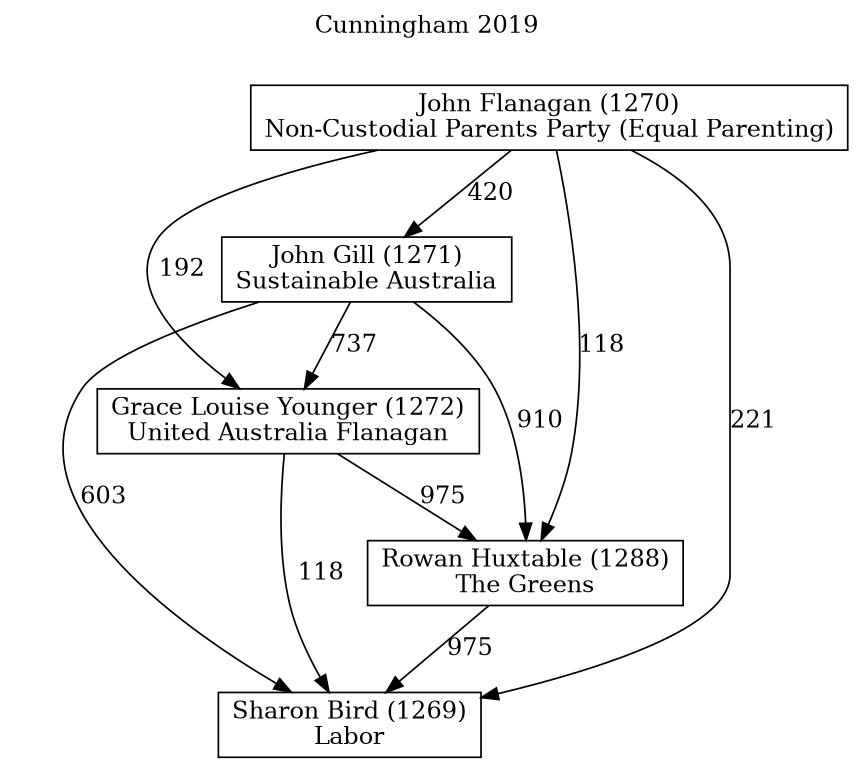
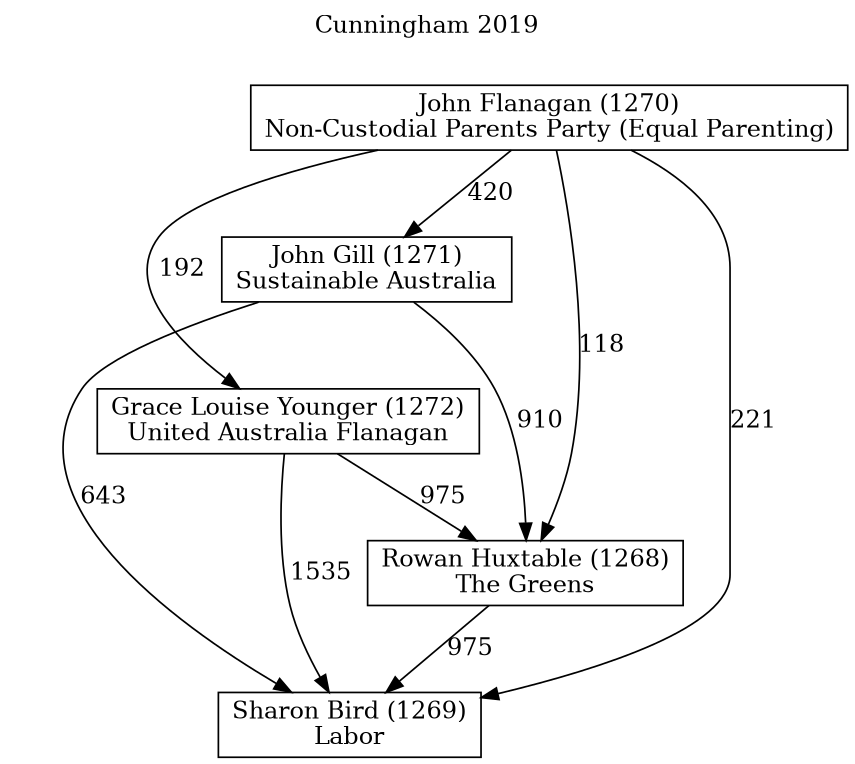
(332, 338) -> none
(104, 497) -> (104, 497)
(322, 573) -> (322, 573)
(525, 573) -> (525, 573)
